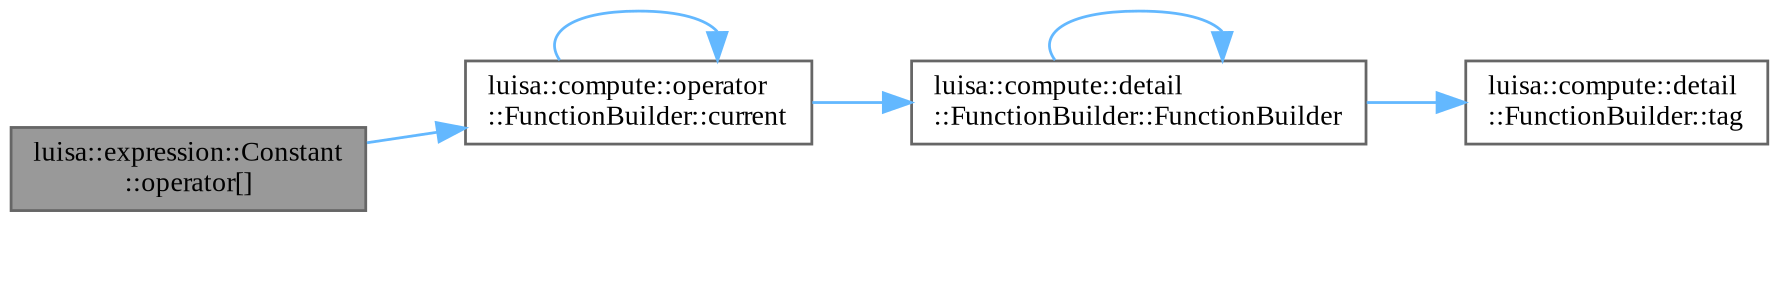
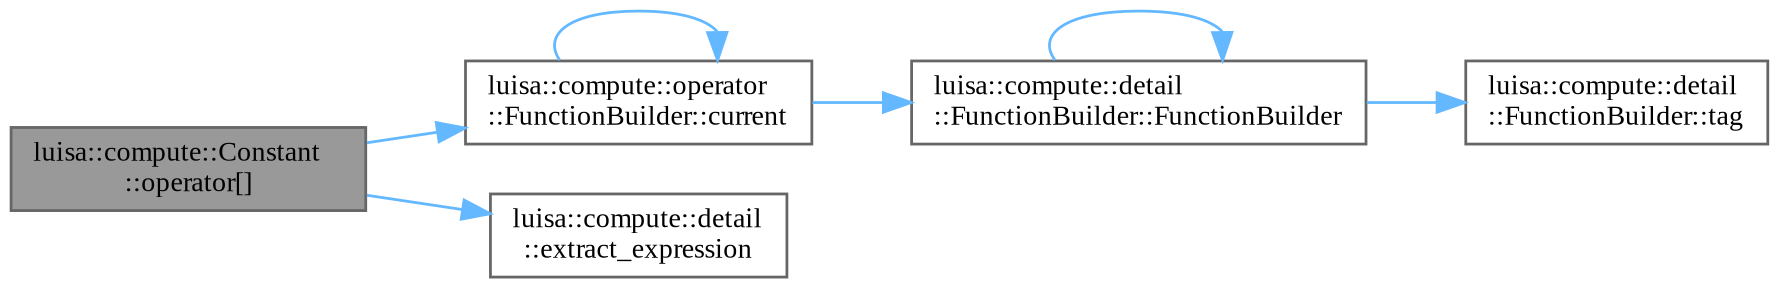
(188, 169) -> (188, 169)
none -> (639, 236)
